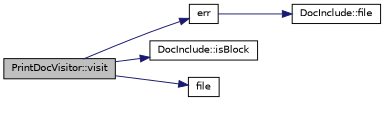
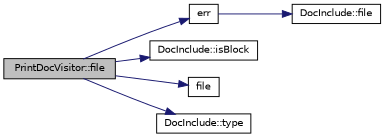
(60, 69) -> (60, 69)
none -> (204, 124)
